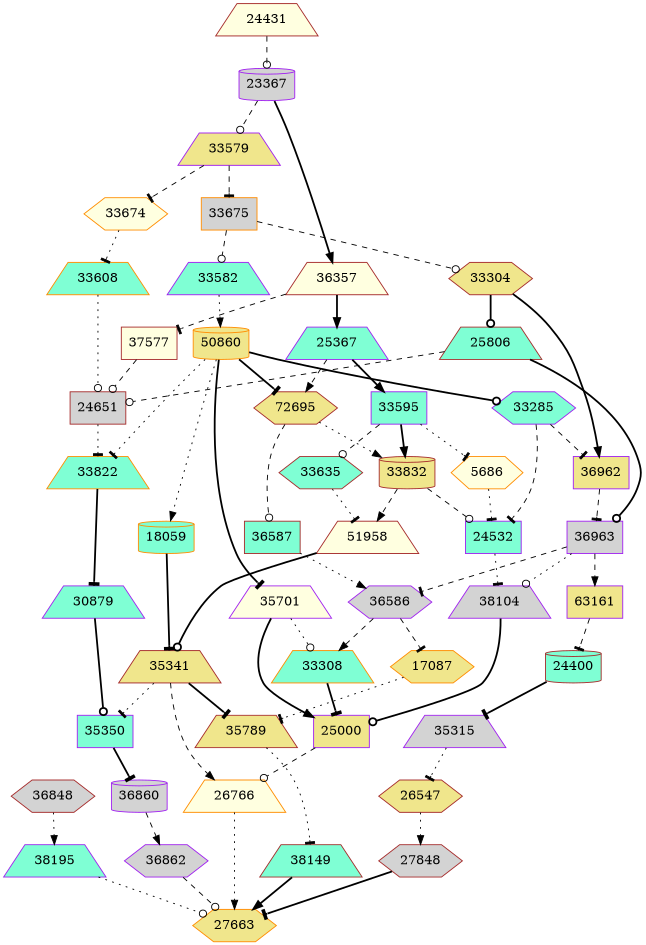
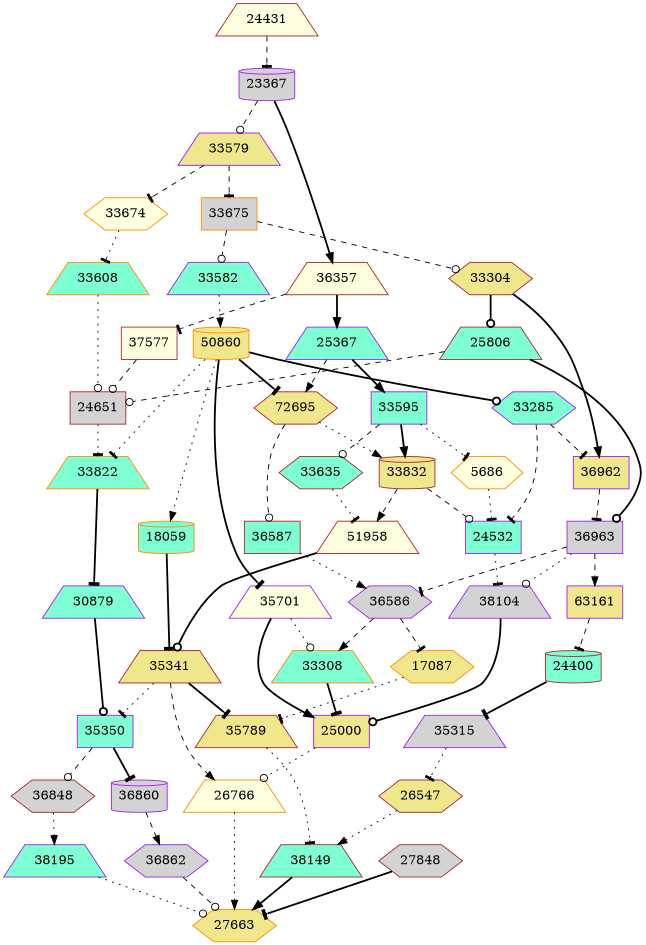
(267, 50) -> (267, 50)
none -> (81, 761)
(291, 762) -> (291, 762)
(421, 824) -> (371, 825)
